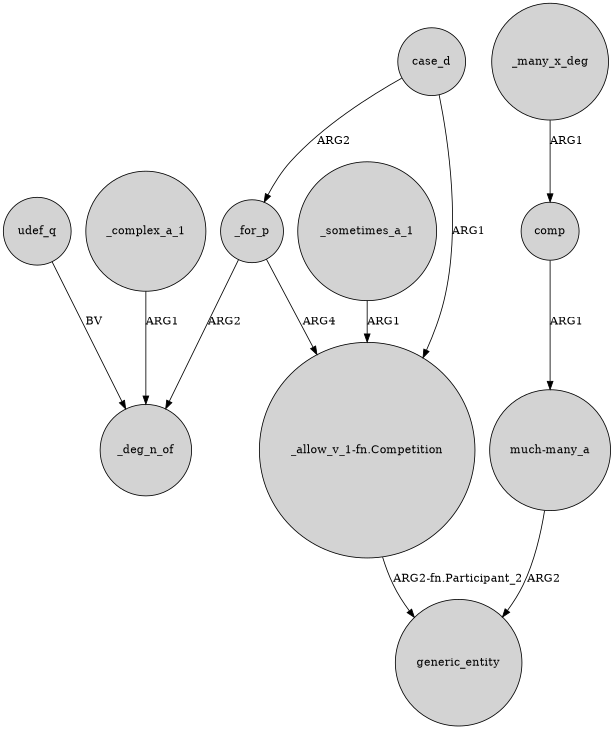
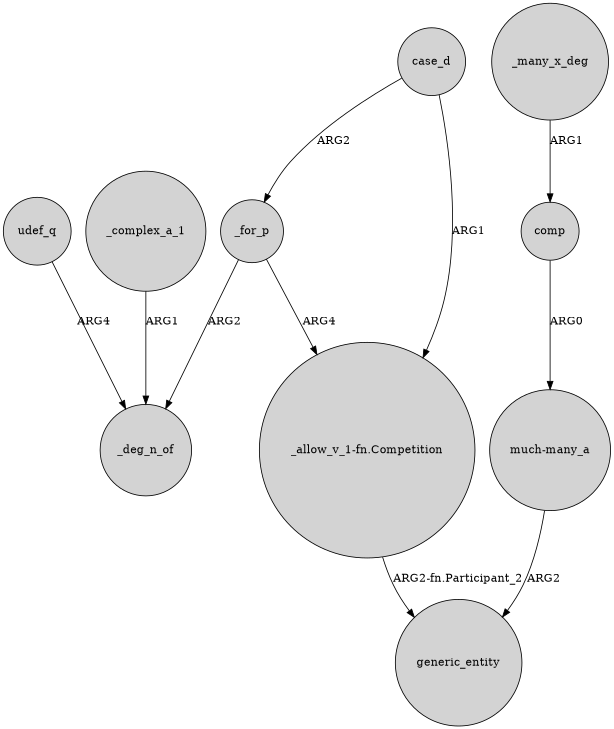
(367, 231) -> none
(94, 322) -> (94, 322)
(567, 322) -> (567, 322)
